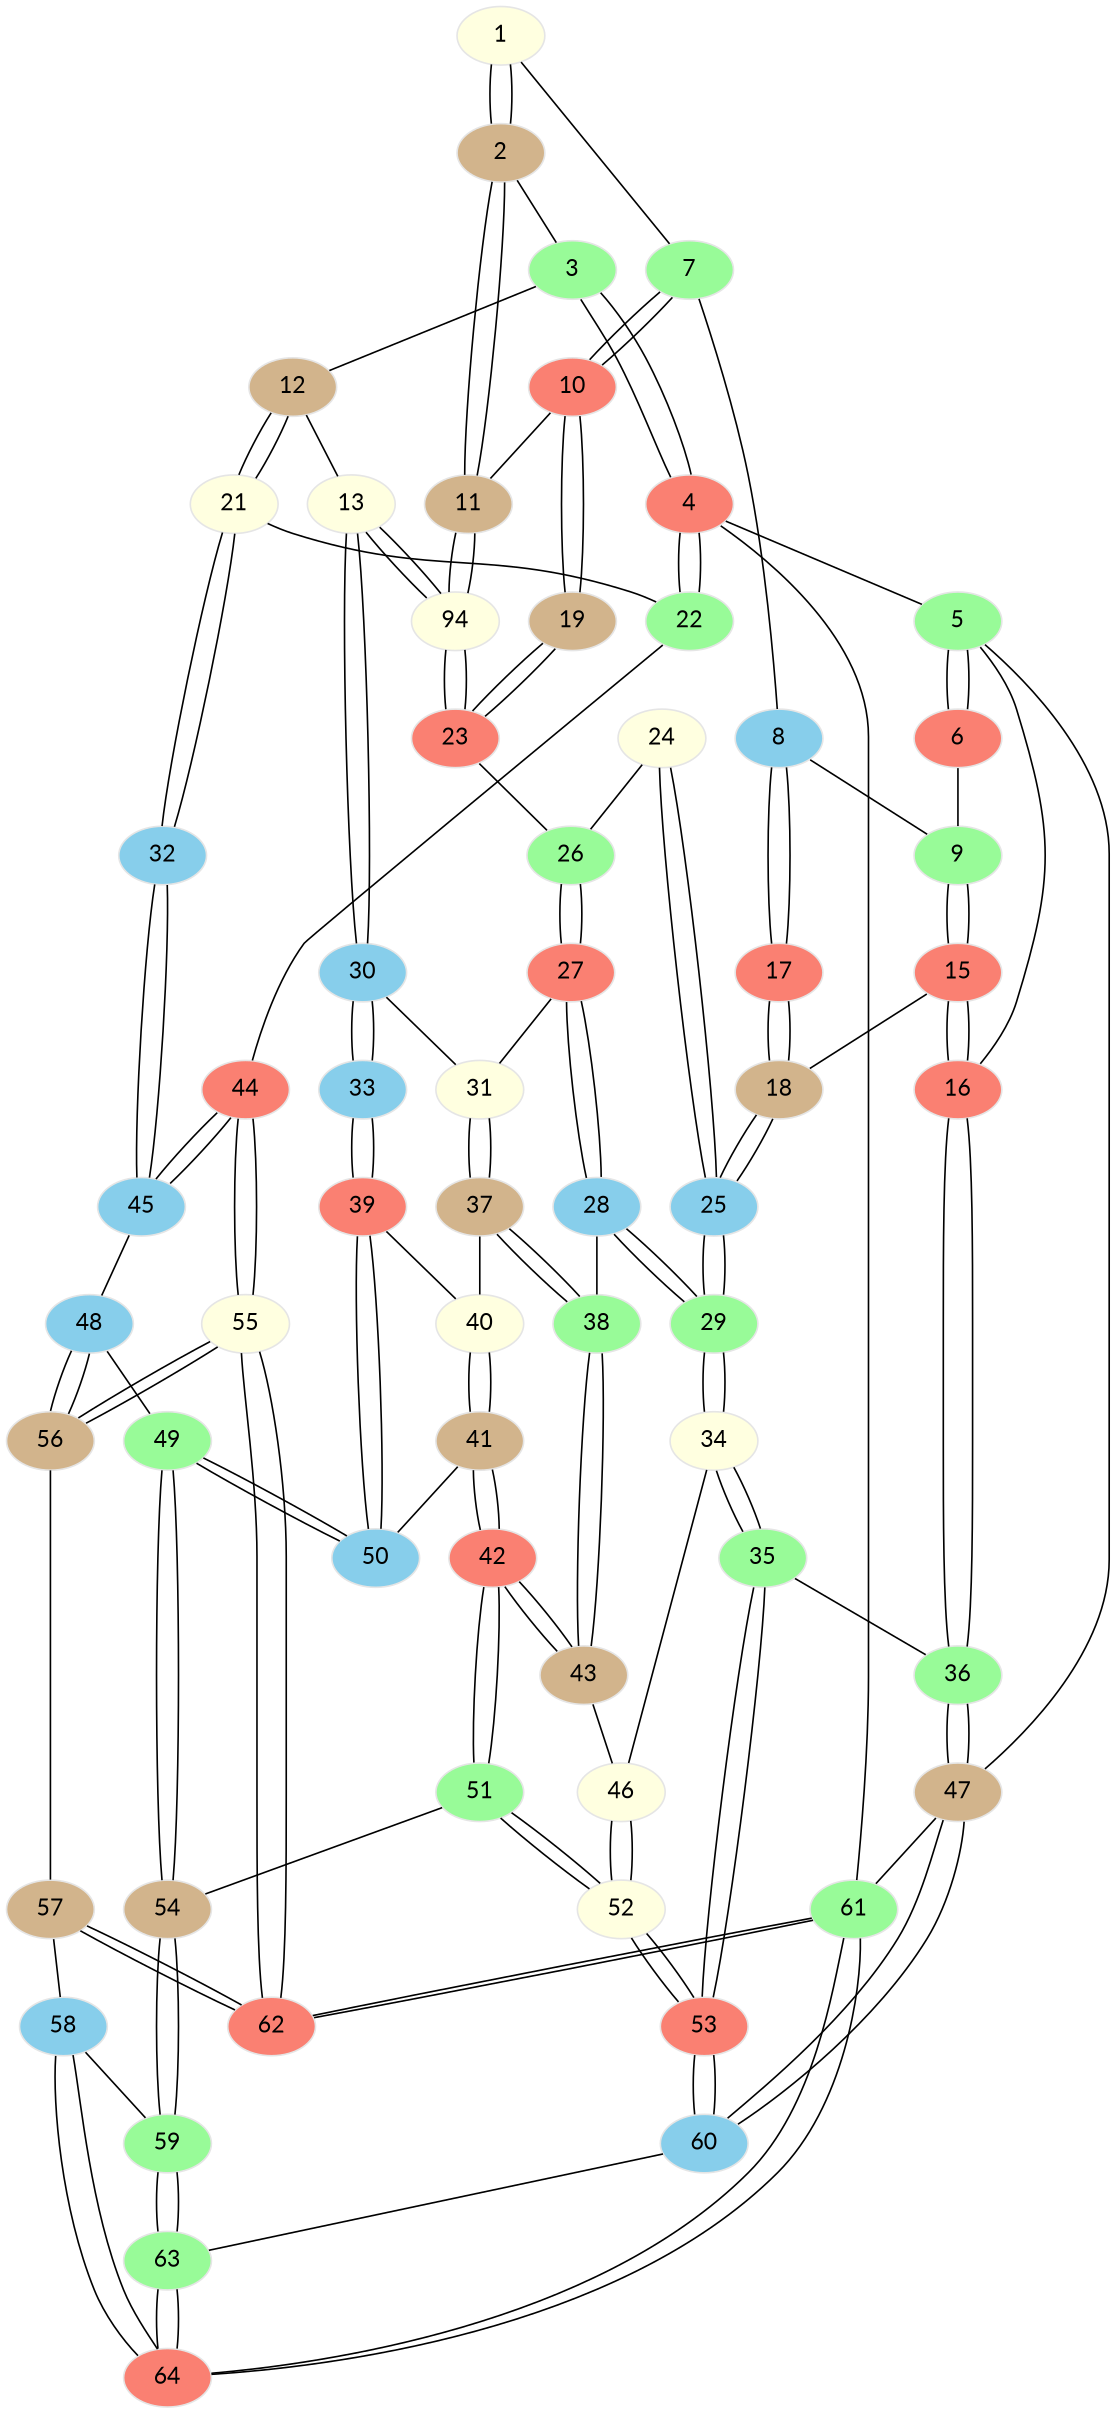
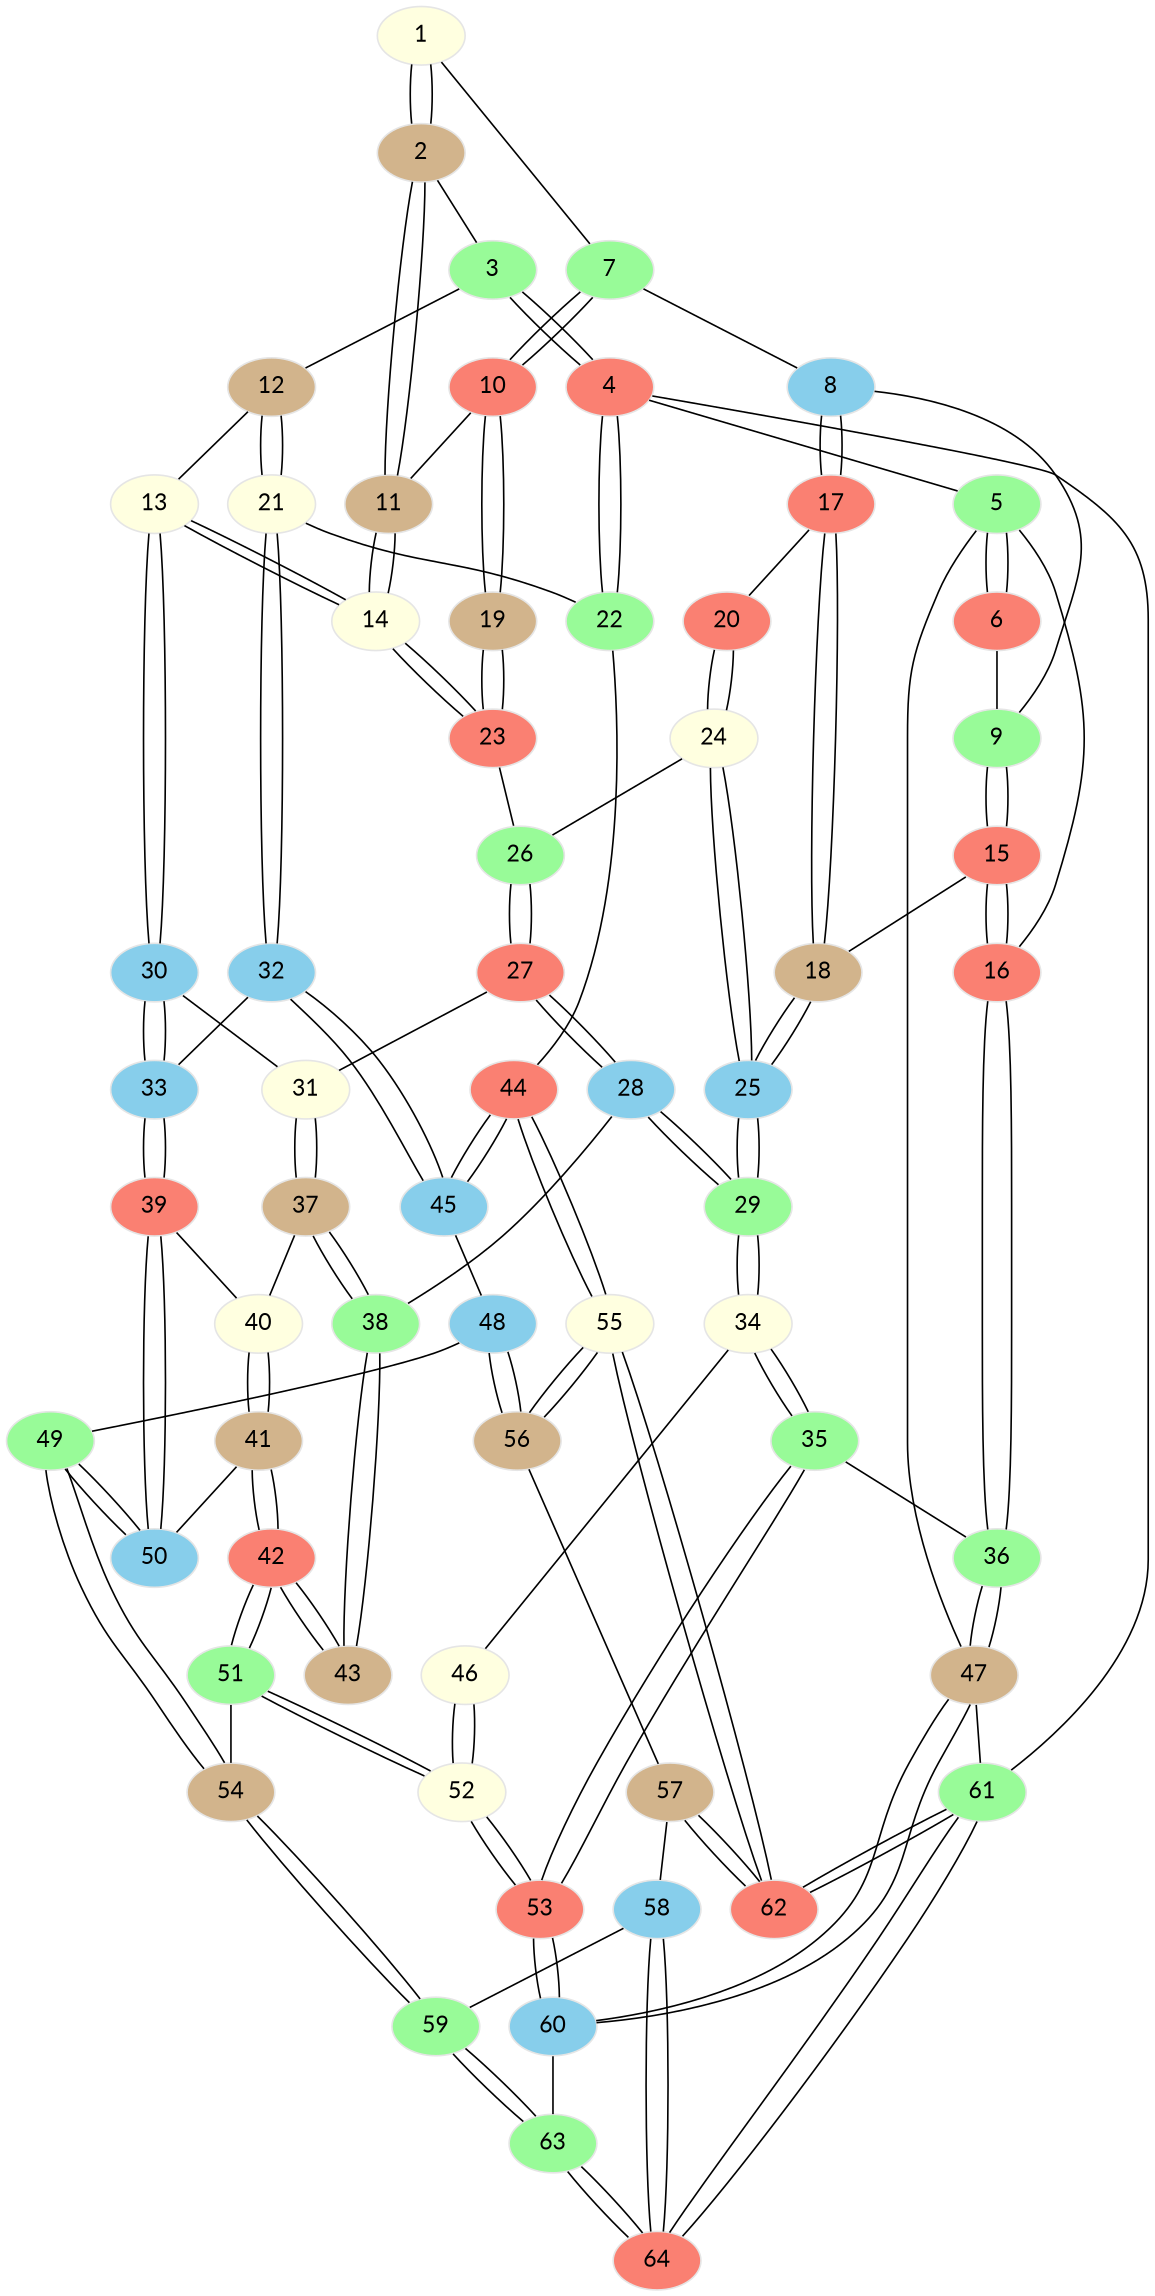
(455, 621) -> (376, 621)
none -> (727, 621)
none -> (213, 1031)
(603, 1734) -> none
